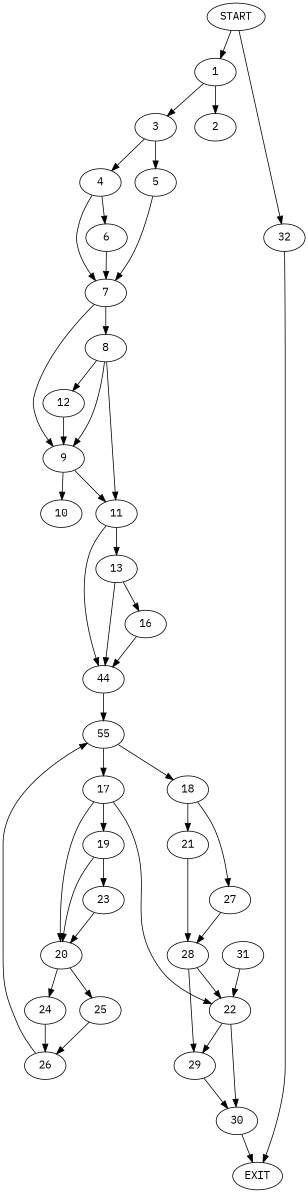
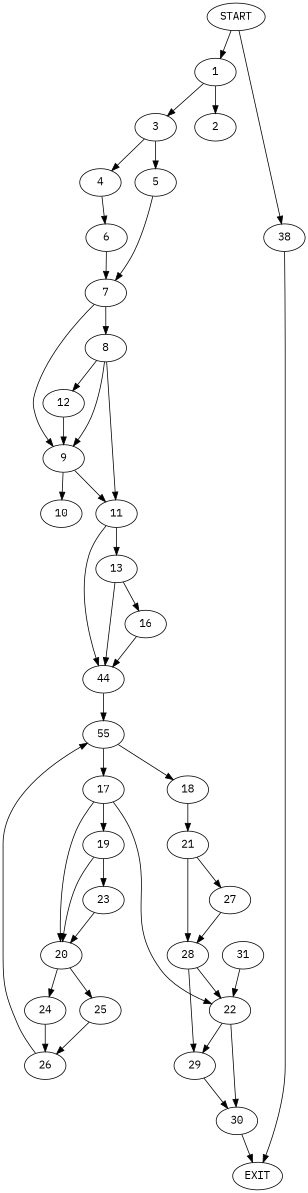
(77, 235) -> none
(284, 238) -> (284, 238)
(218, 838) -> (207, 869)
